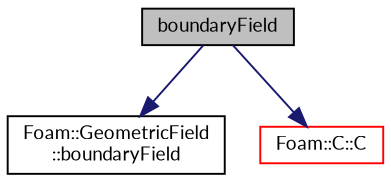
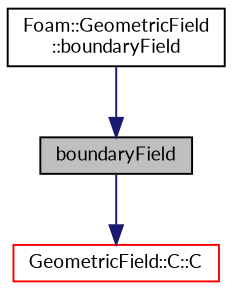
(178, 73) -> (116, 92)
(322, 145) -> (116, 263)
